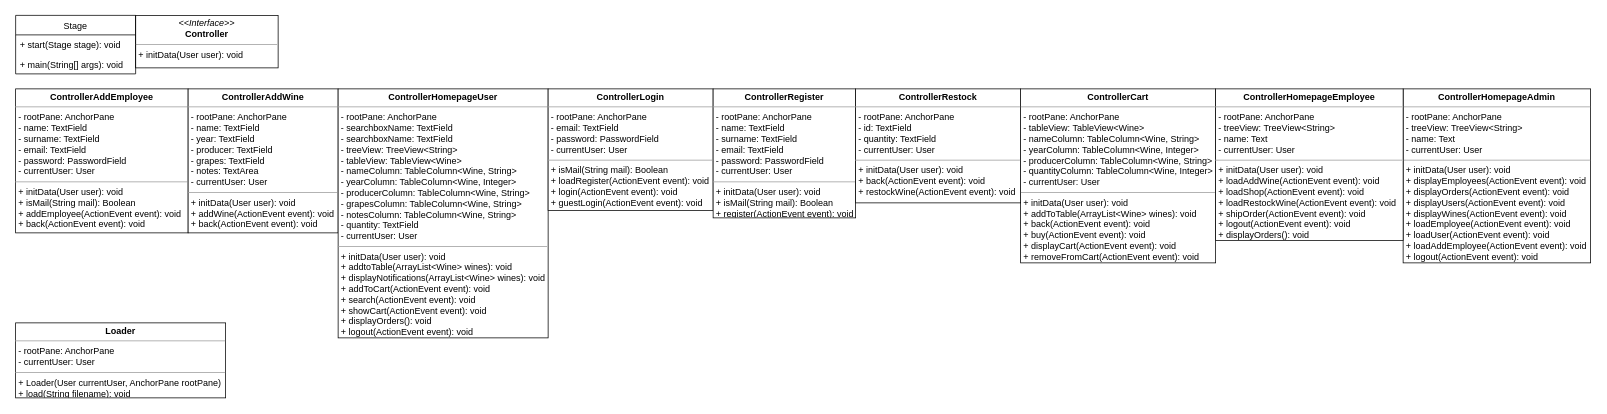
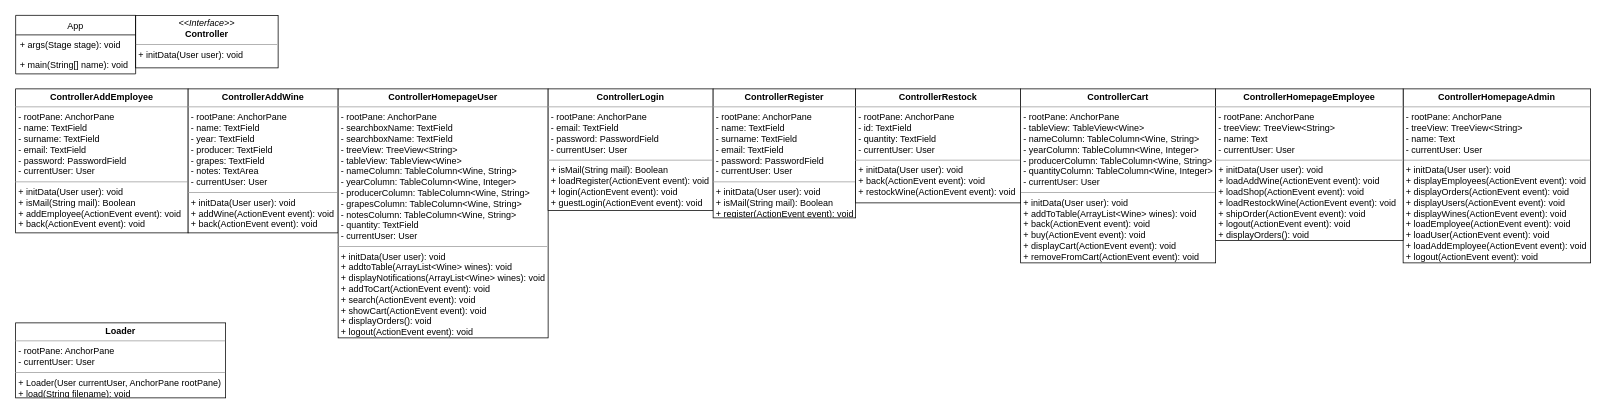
(75, 26) -> (75, 26)
(79, 45) -> (77, 45)
(79, 65) -> (79, 65)
